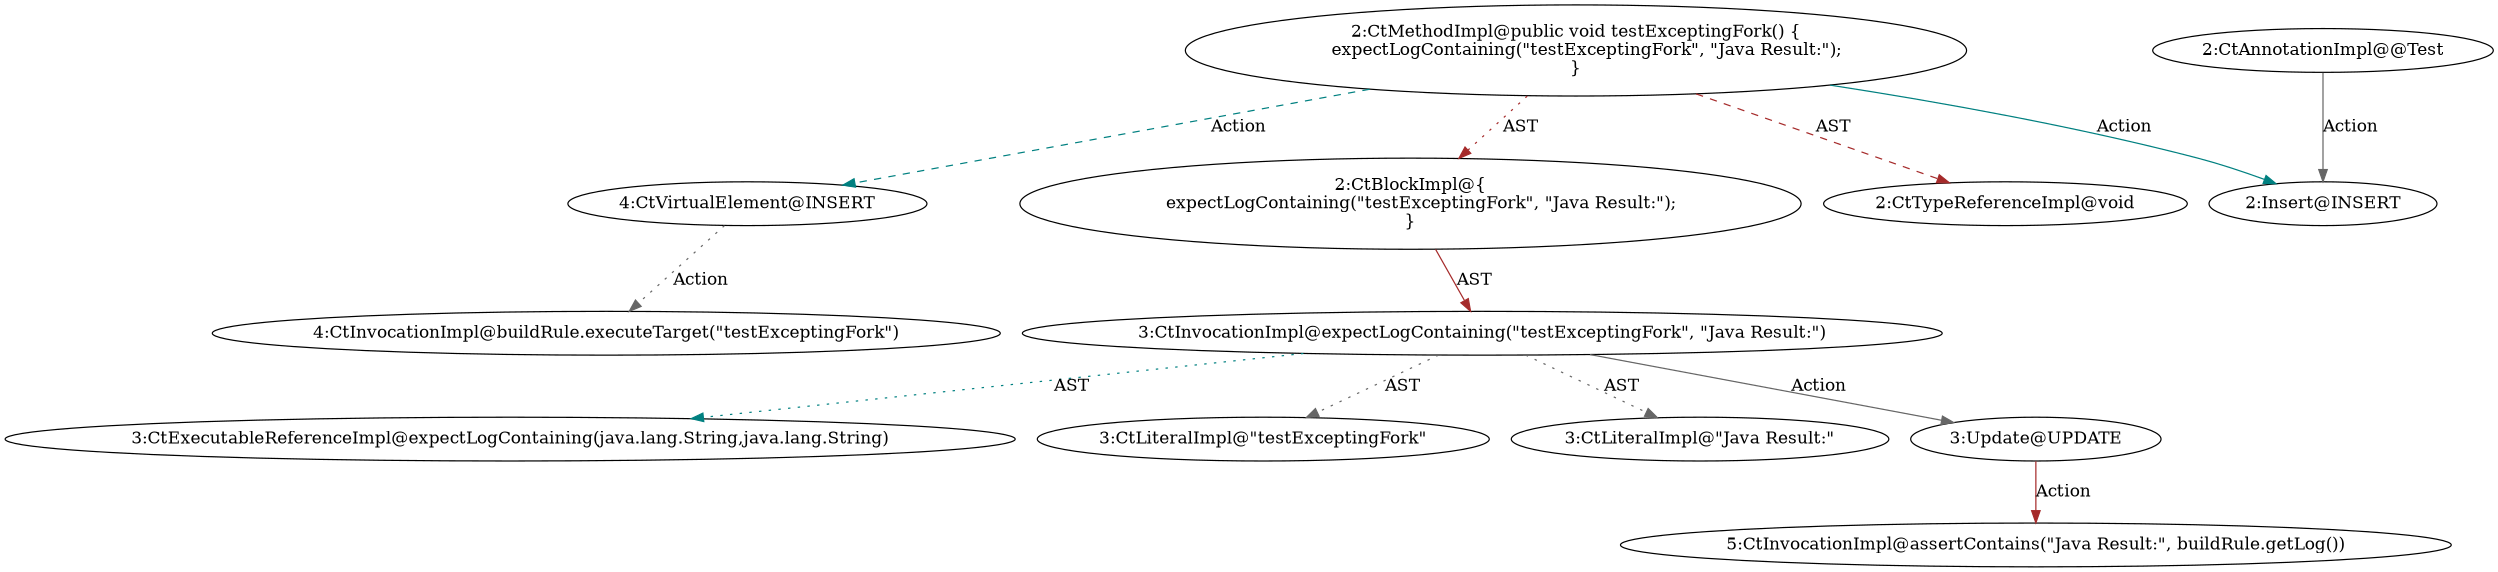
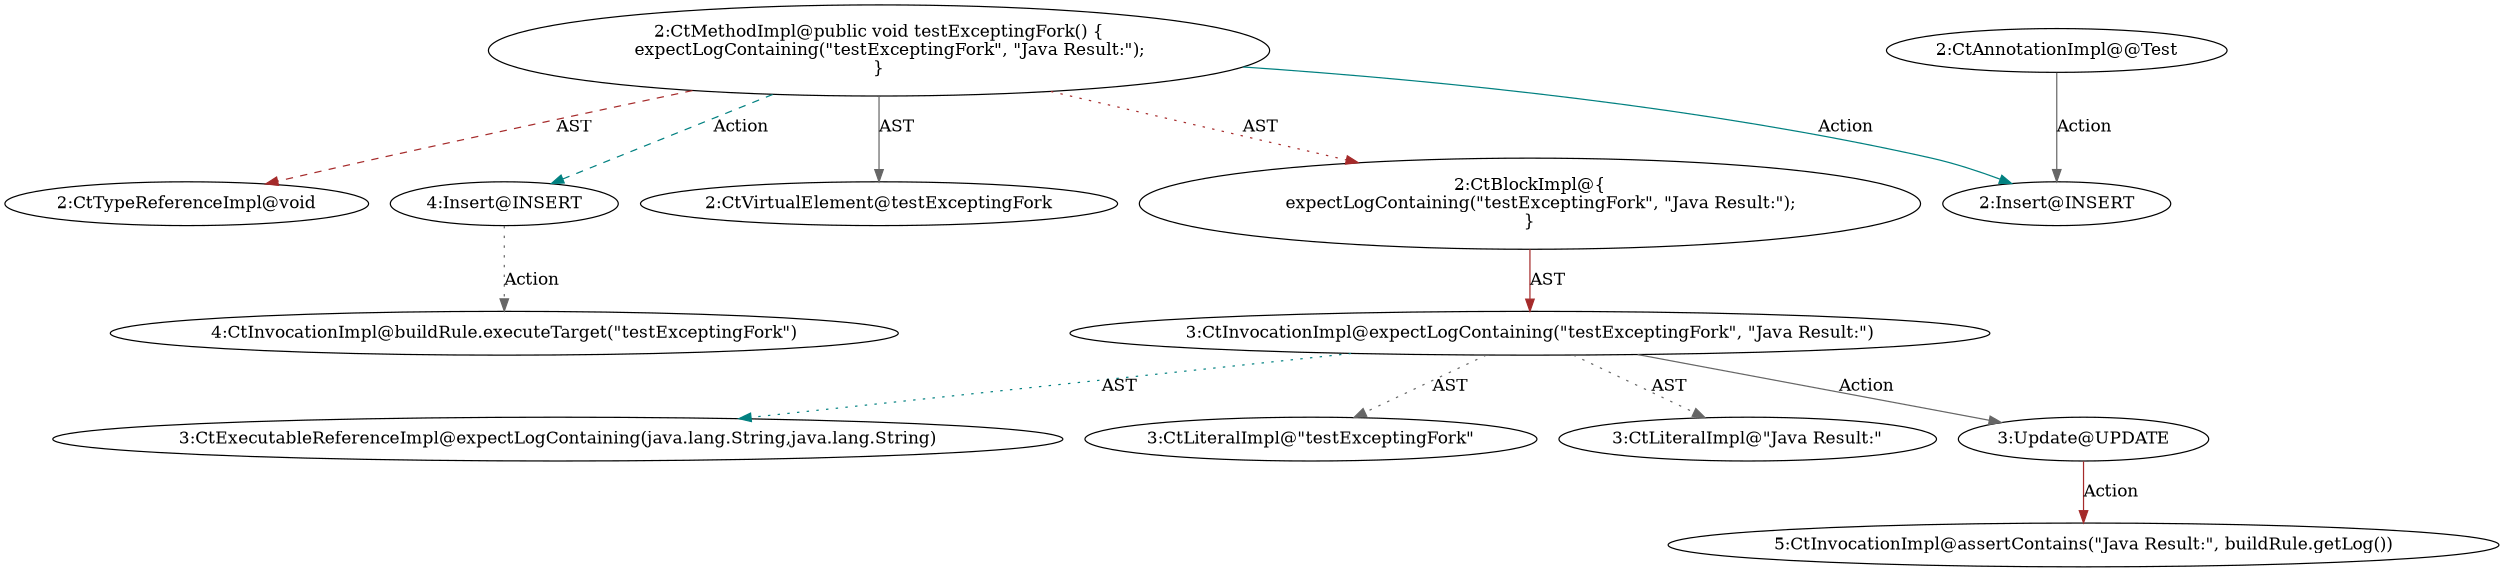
(747, 204) -> (504, 204)
none -> (879, 204)
